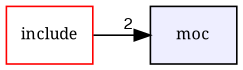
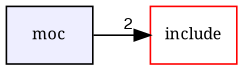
(114, 35) -> (114, 35)
